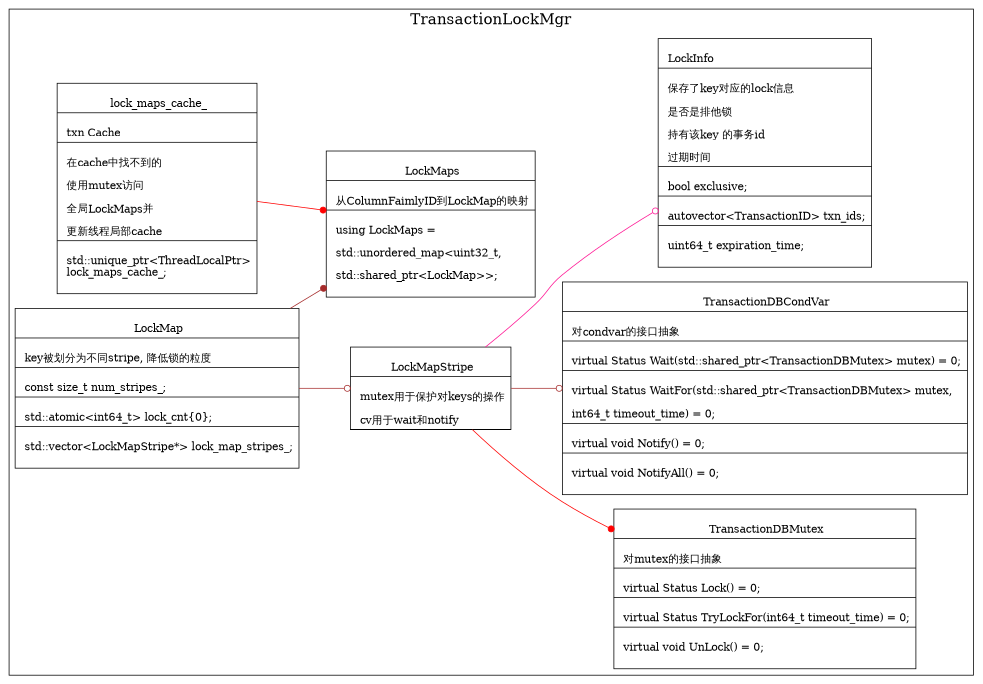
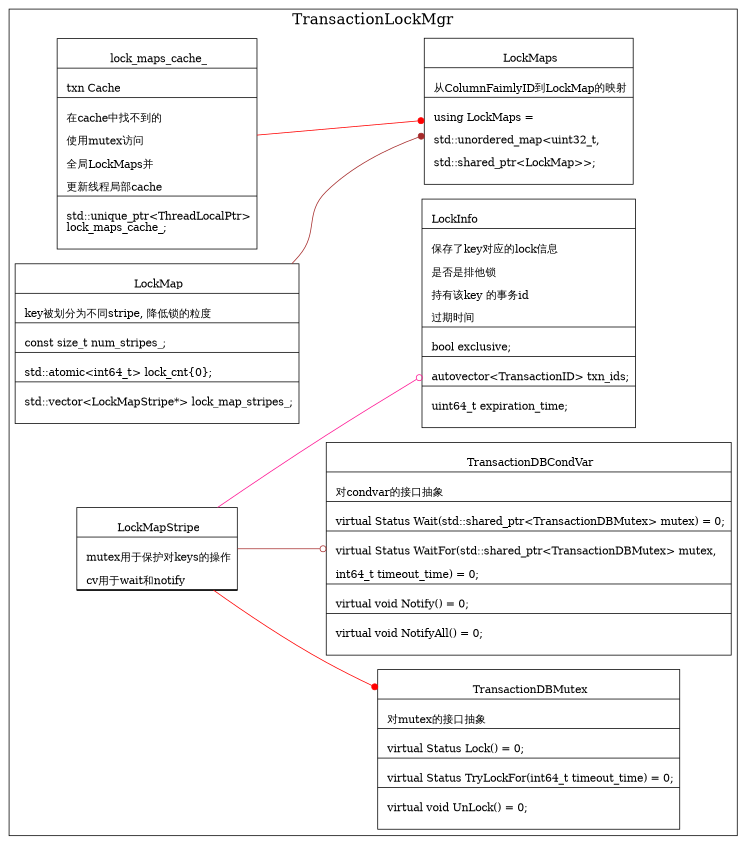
(322, 388) -> none
